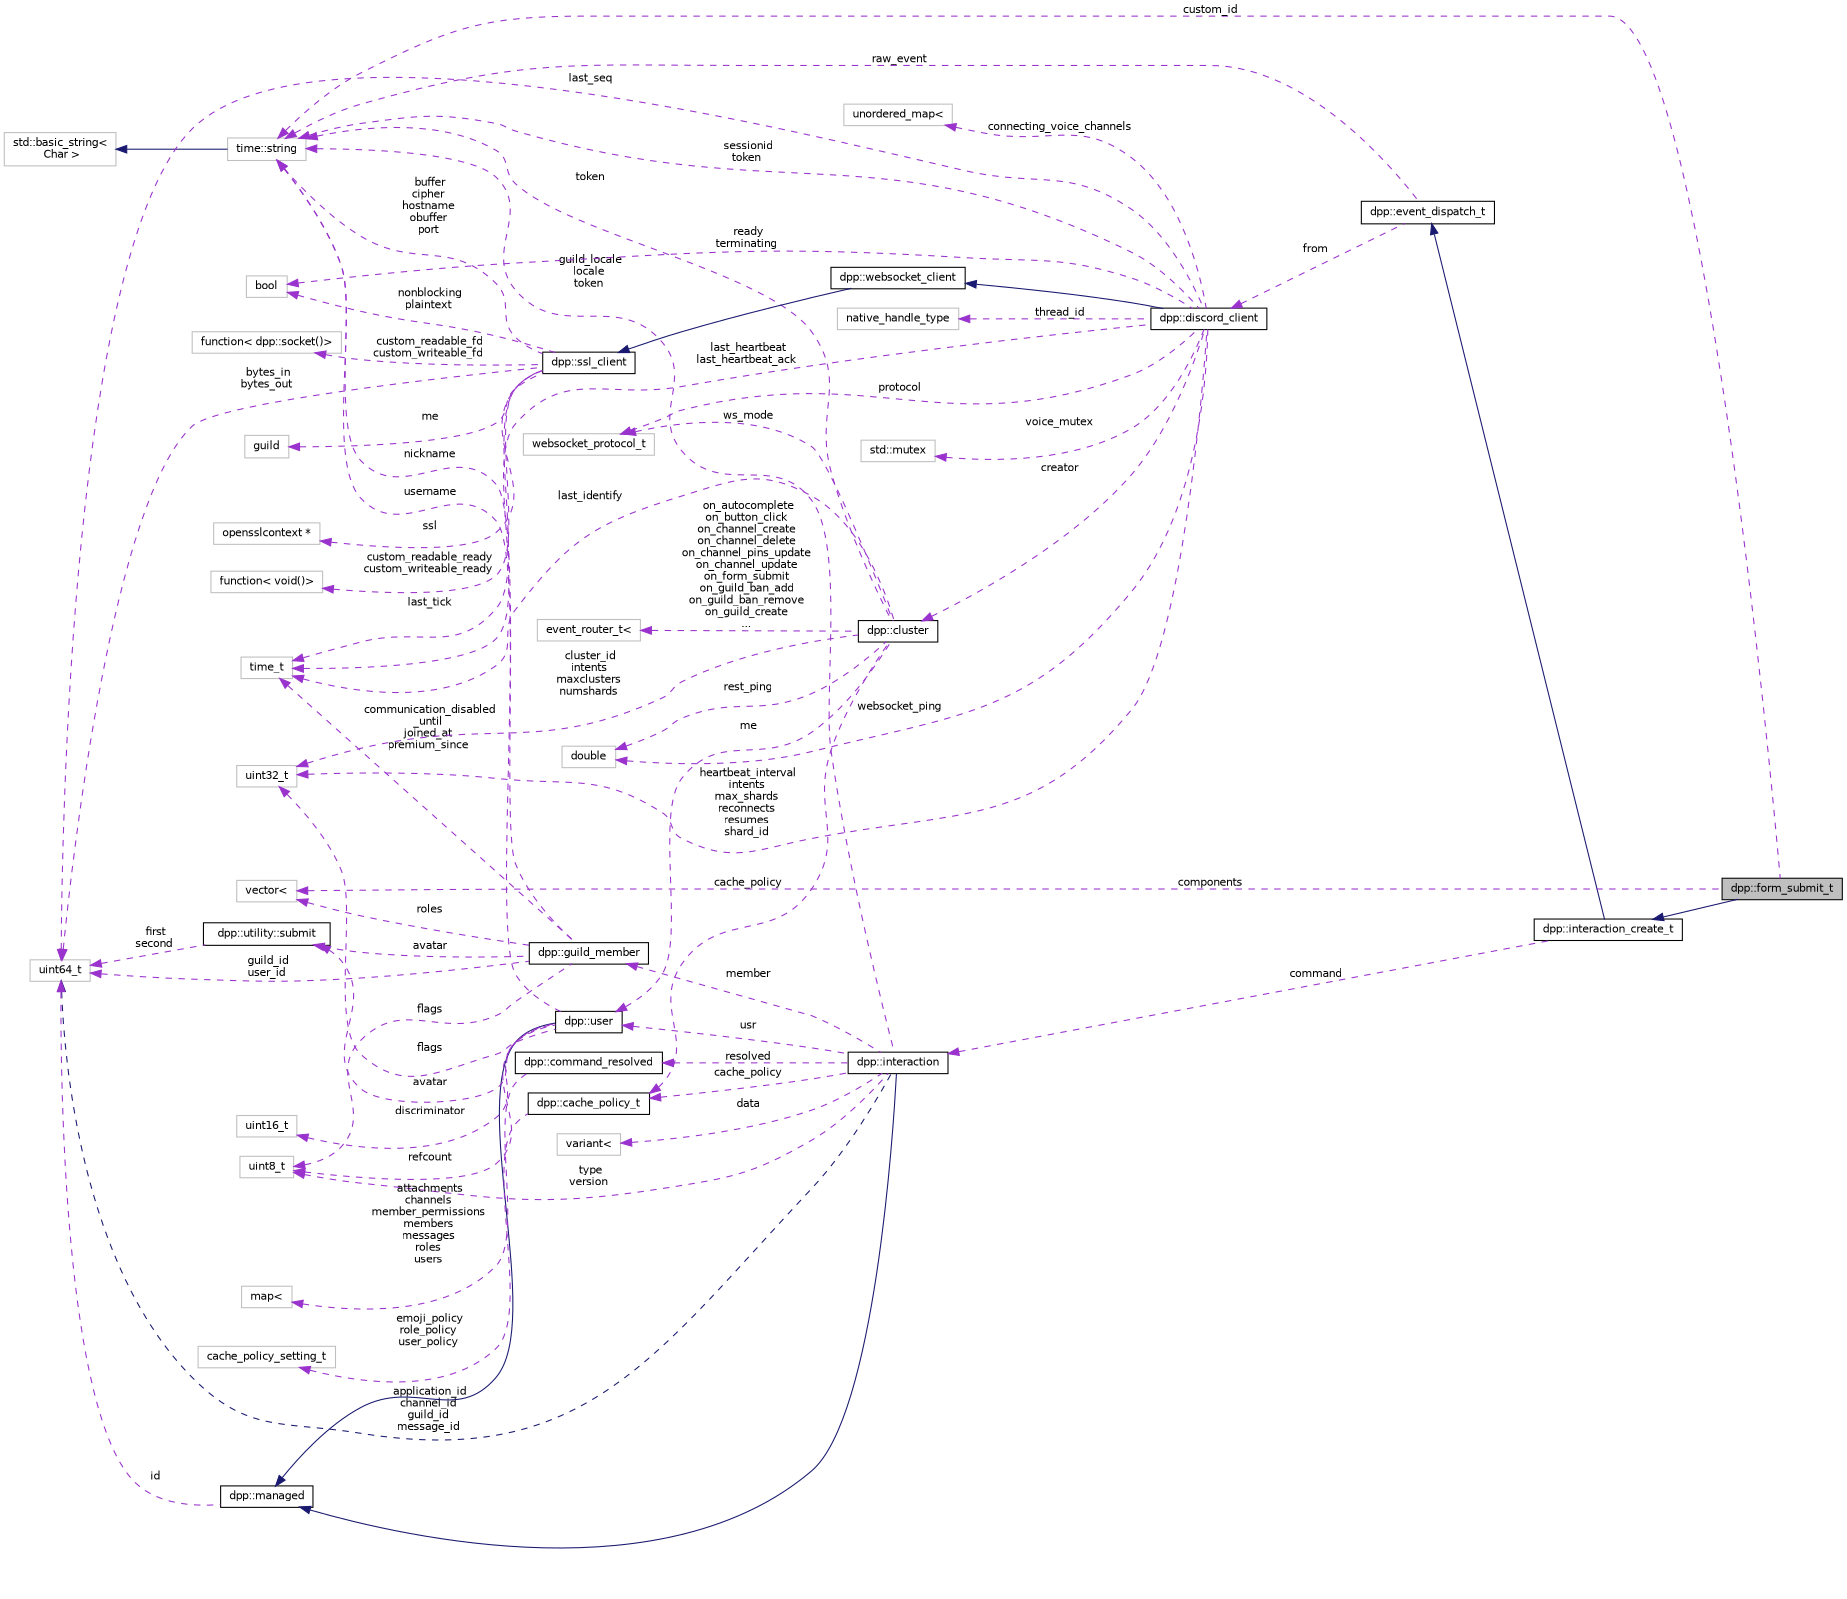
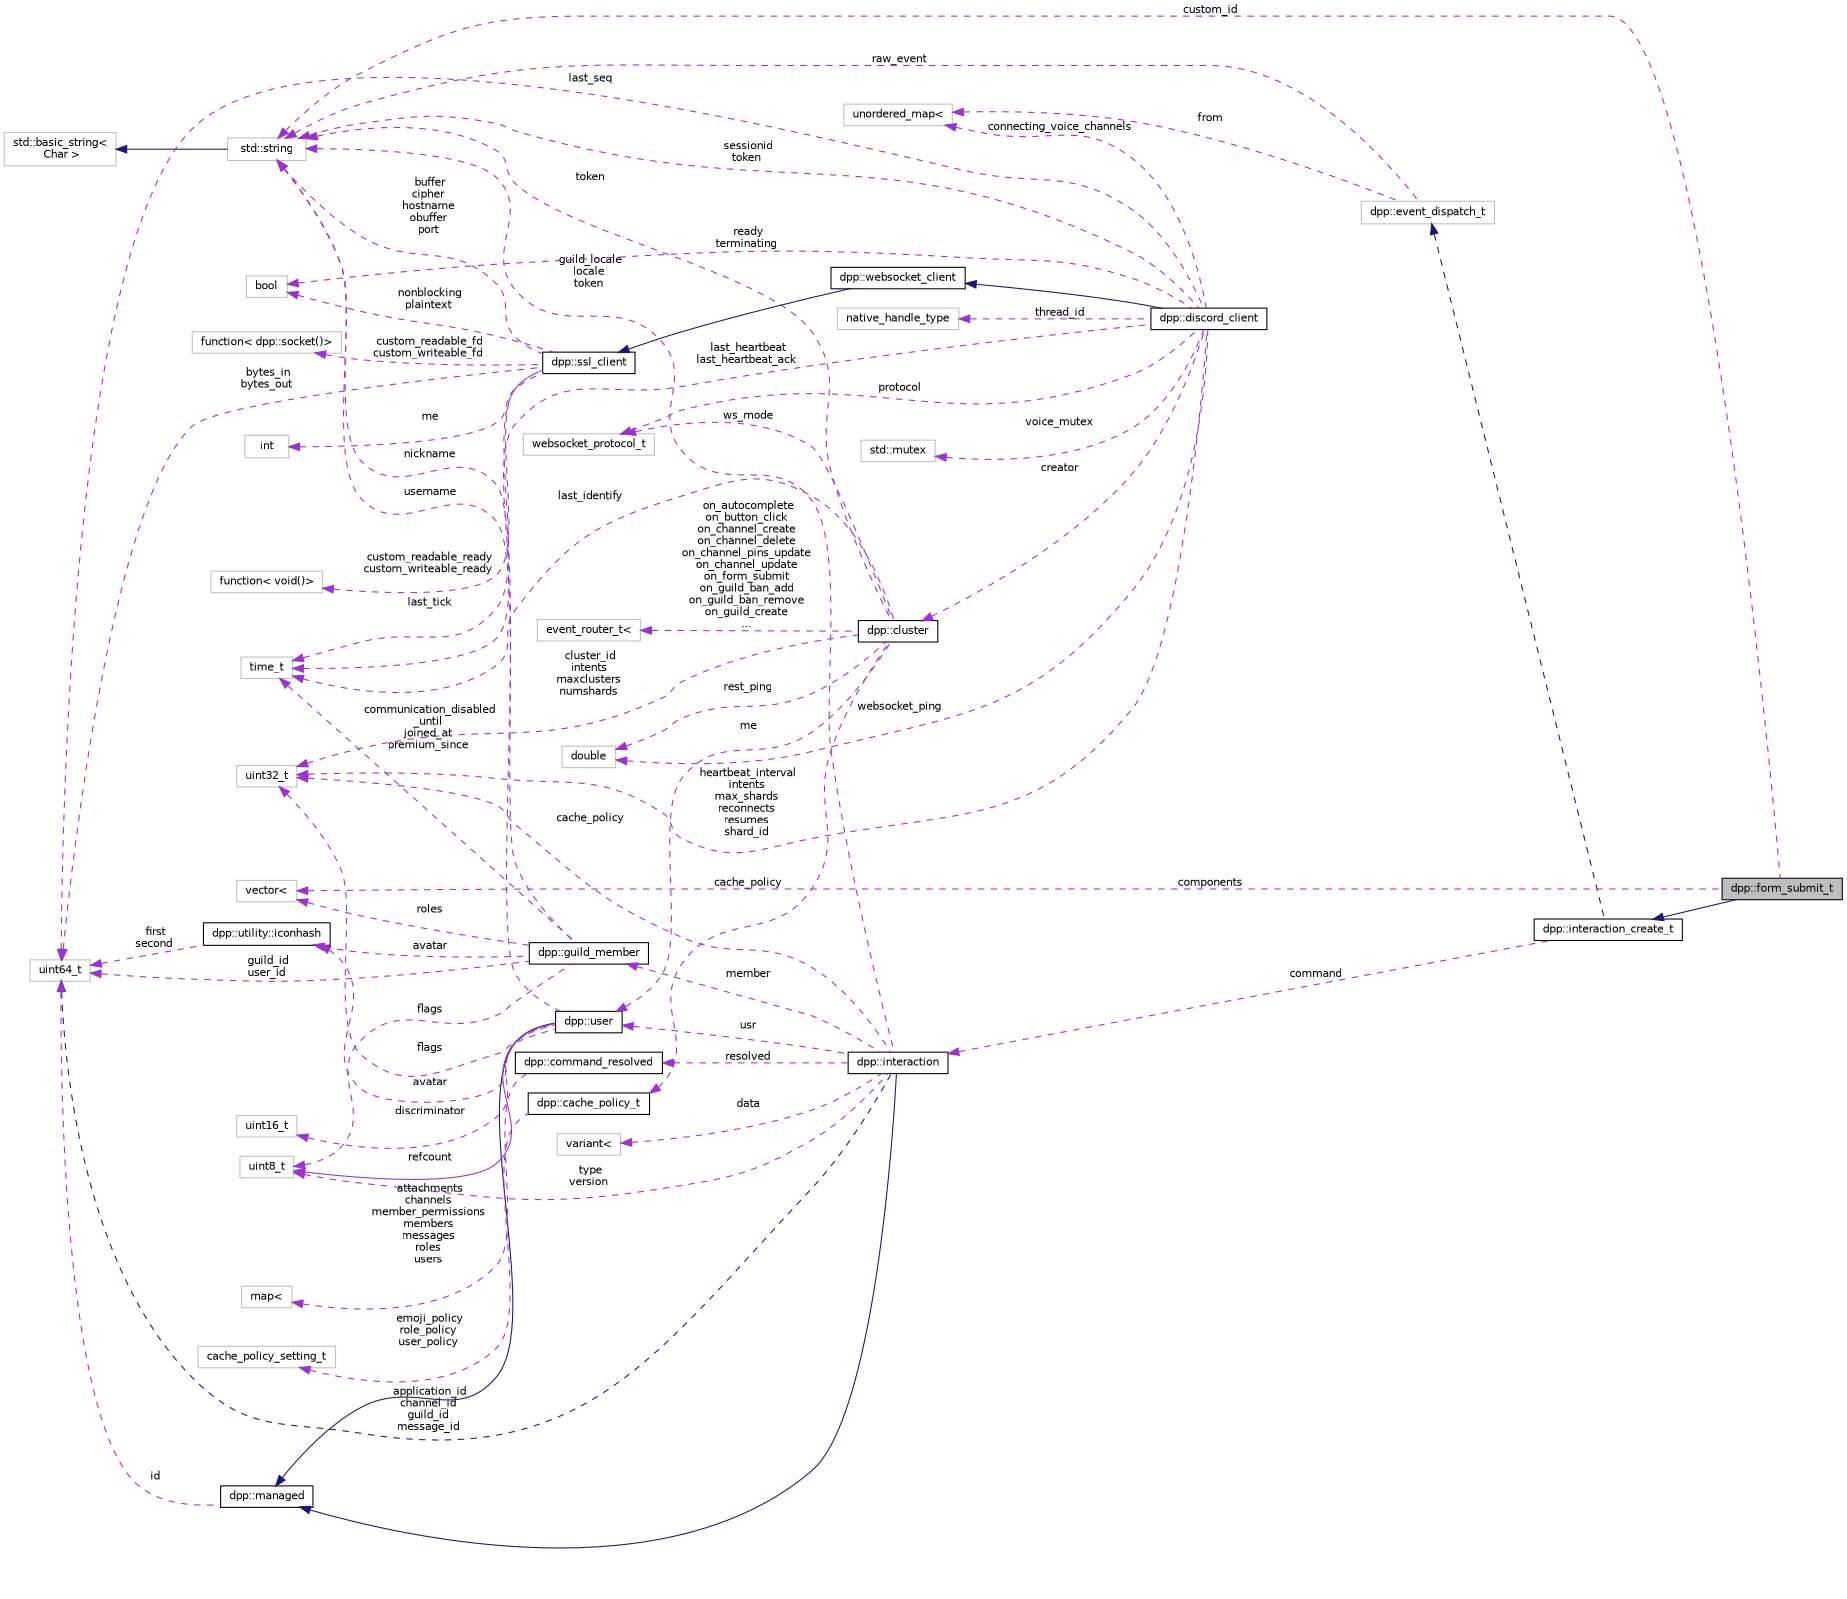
(267, 149) -> (267, 149)
(1428, 213) -> (1428, 213)
(1323, 263) -> (1187, 133)
(267, 447) -> (267, 447)
(267, 534) -> none
(1520, 577) -> (1520, 577)
(267, 934) -> (267, 934)
(755, 1087) -> (607, 898)
(487, 1168) -> (487, 1168)
